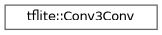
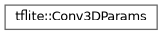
(81, 17) -> (81, 17)
